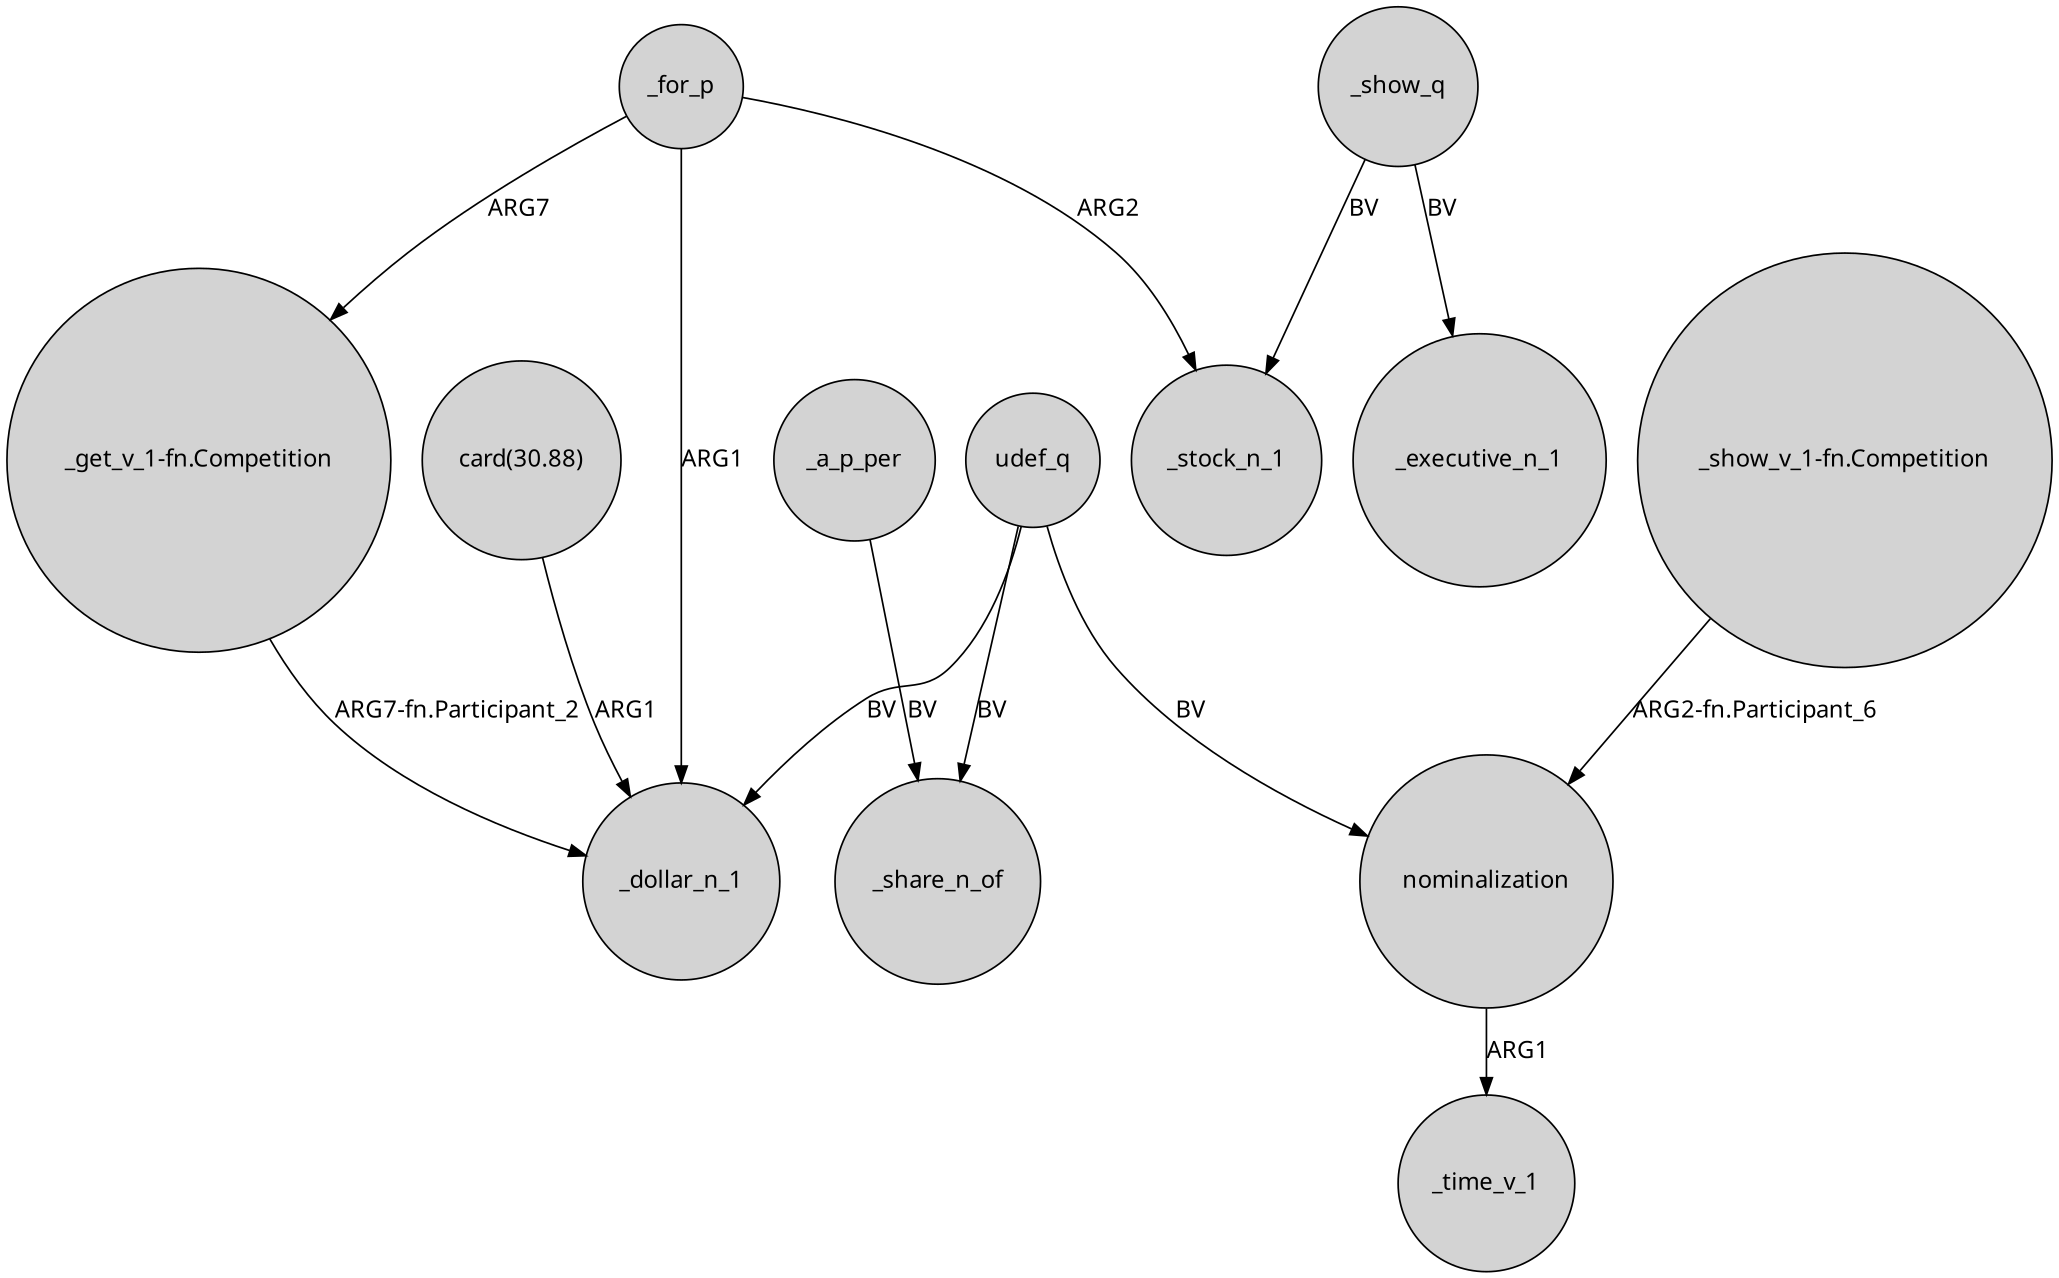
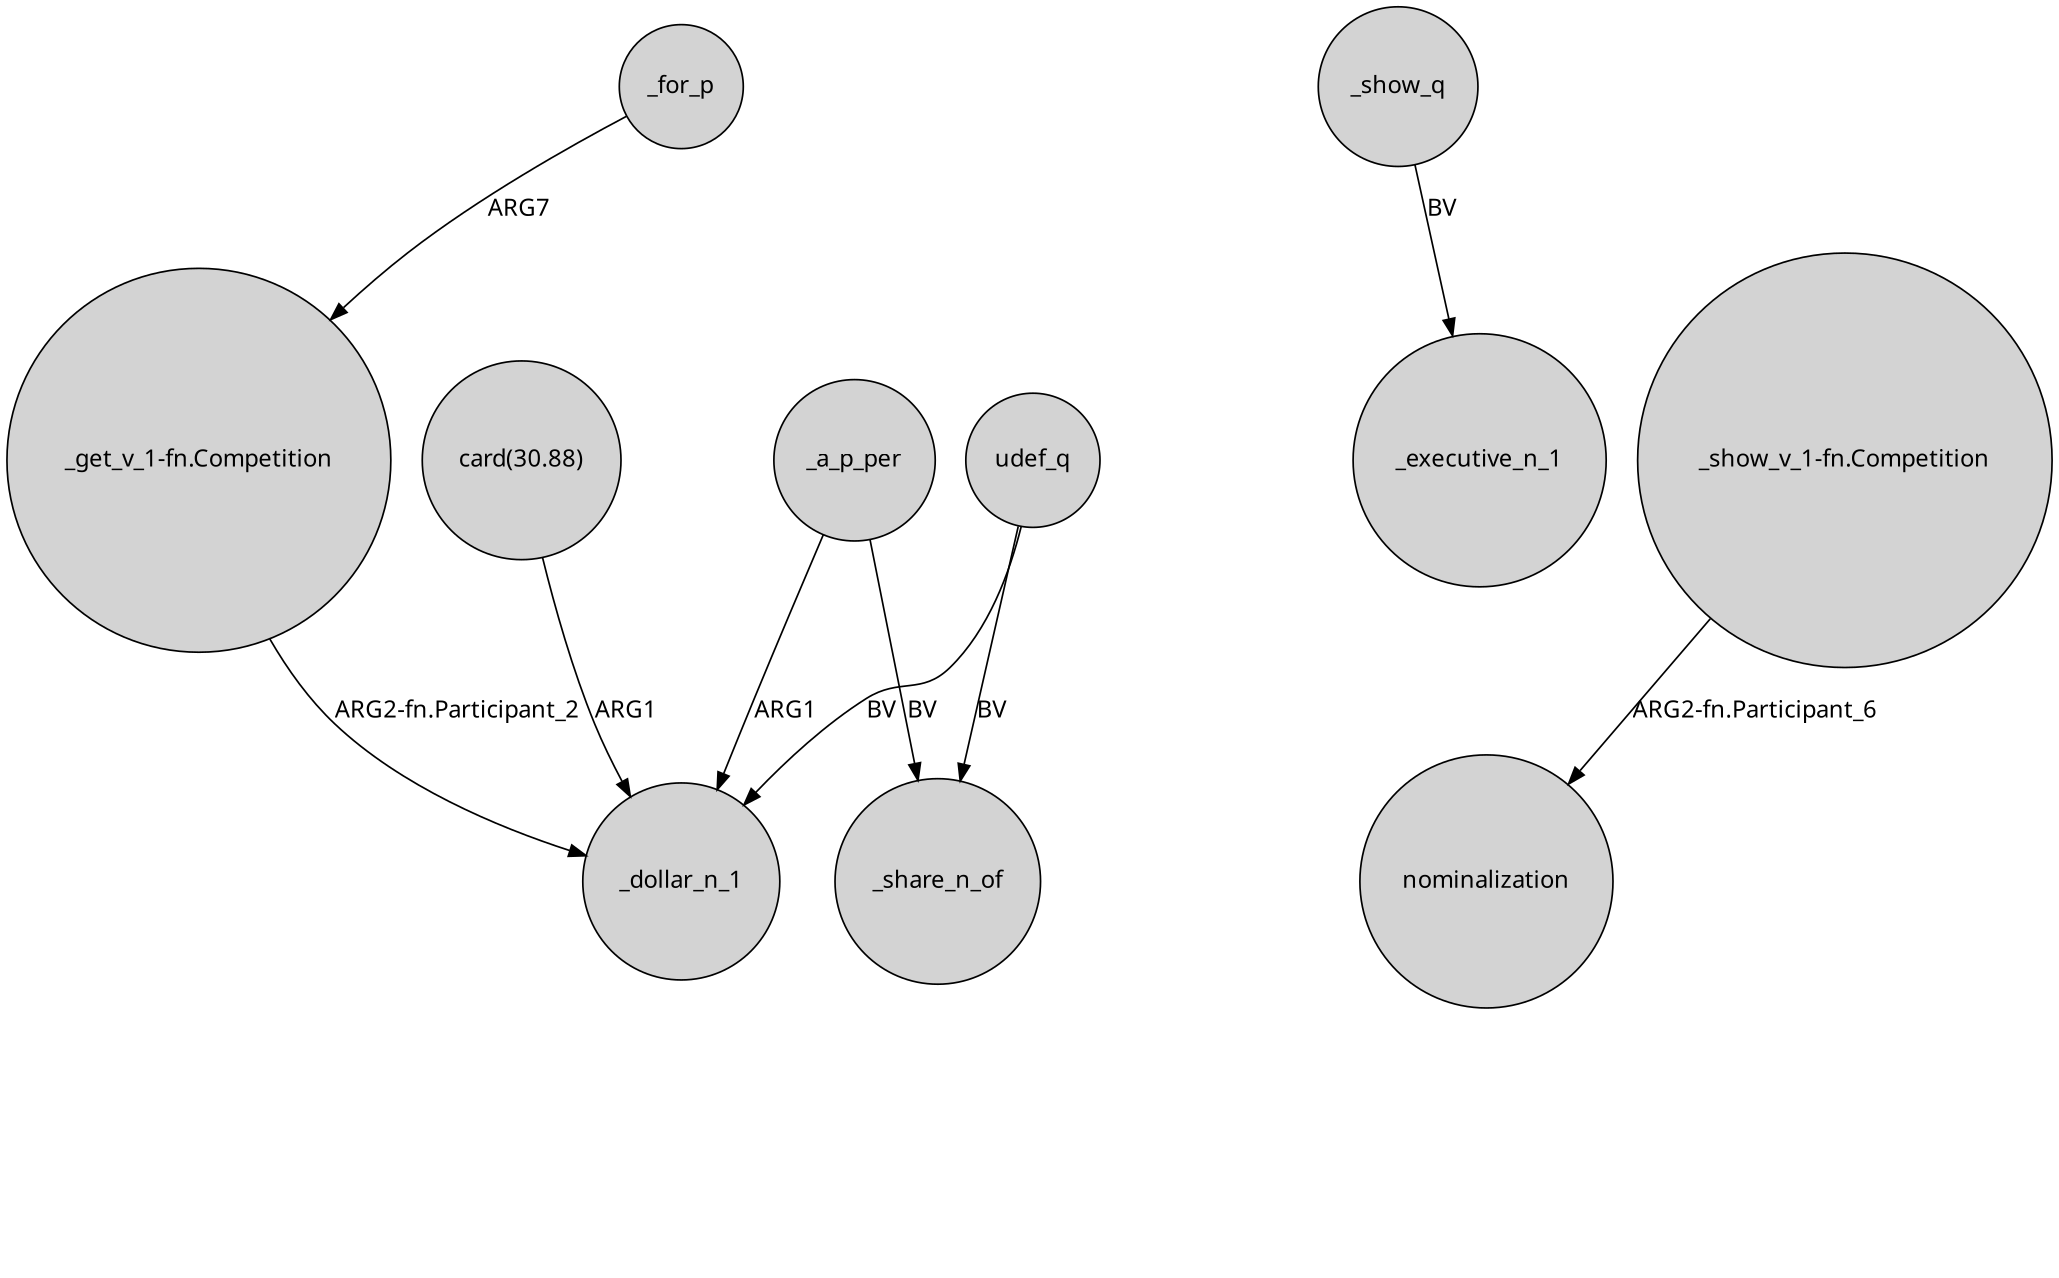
(681, 457) -> (773, 654)
(1227, 460) -> none
(458, 711) -> (458, 711)
(1162, 713) -> none
(1486, 1183) -> none
